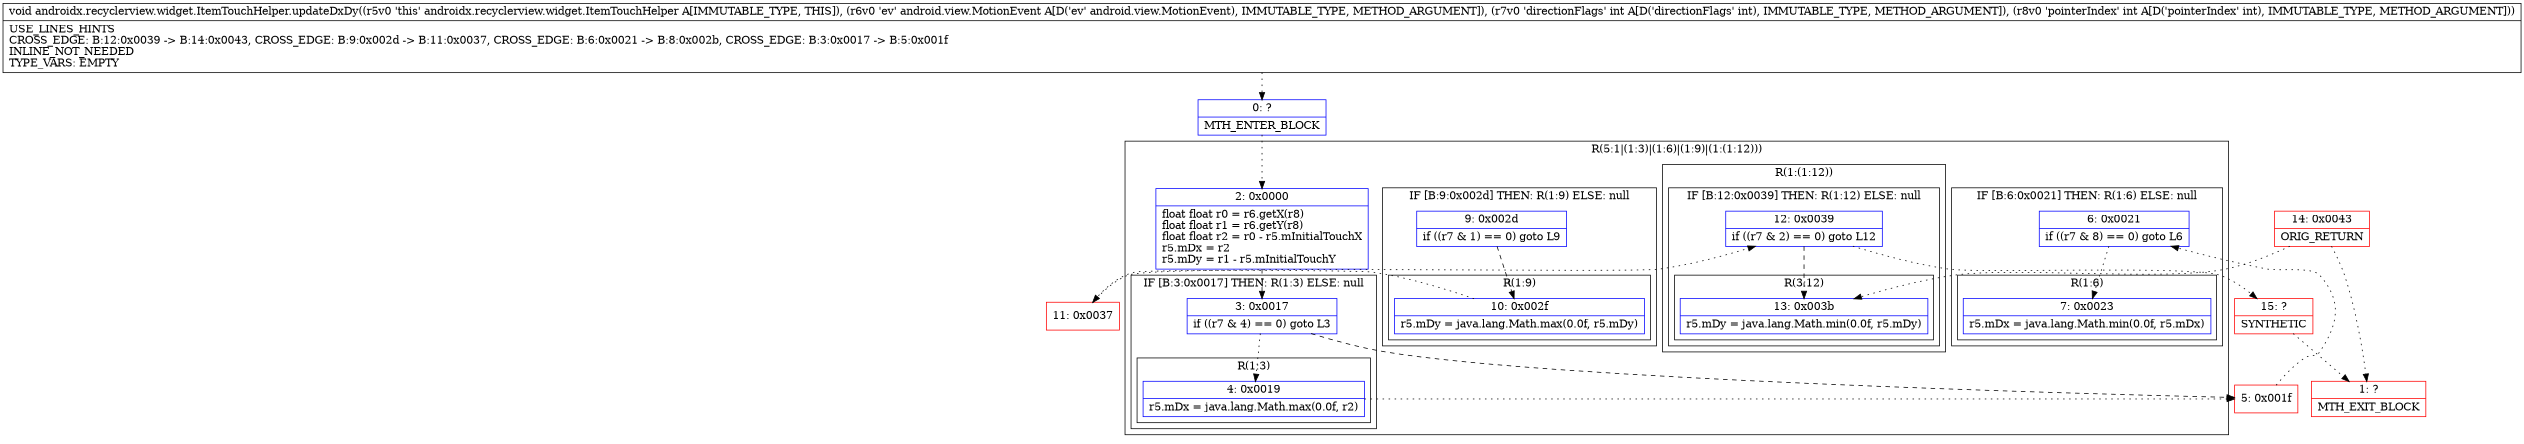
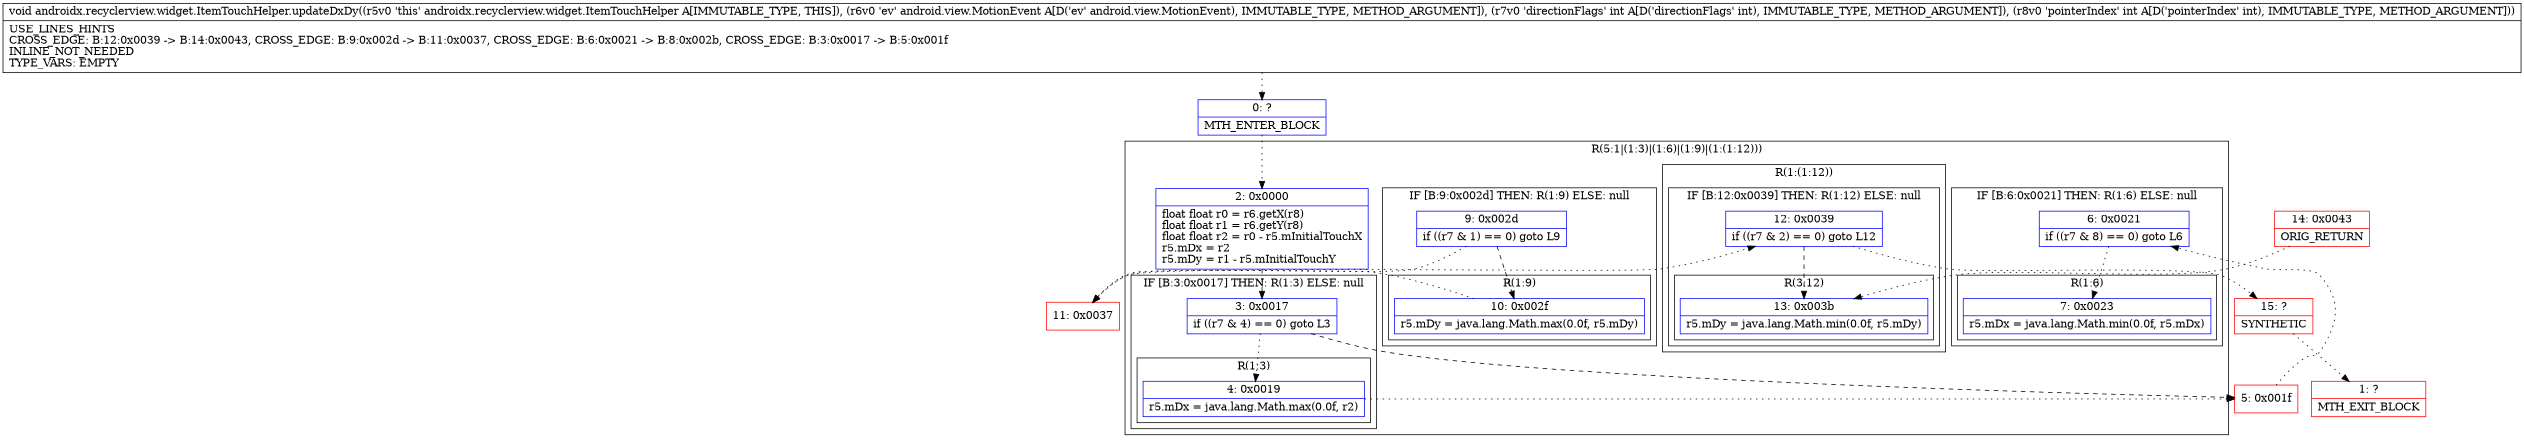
none -> (1281, 271)
(2354, 309) -> none
